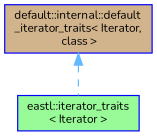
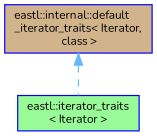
(78, 29) -> (78, 29)
